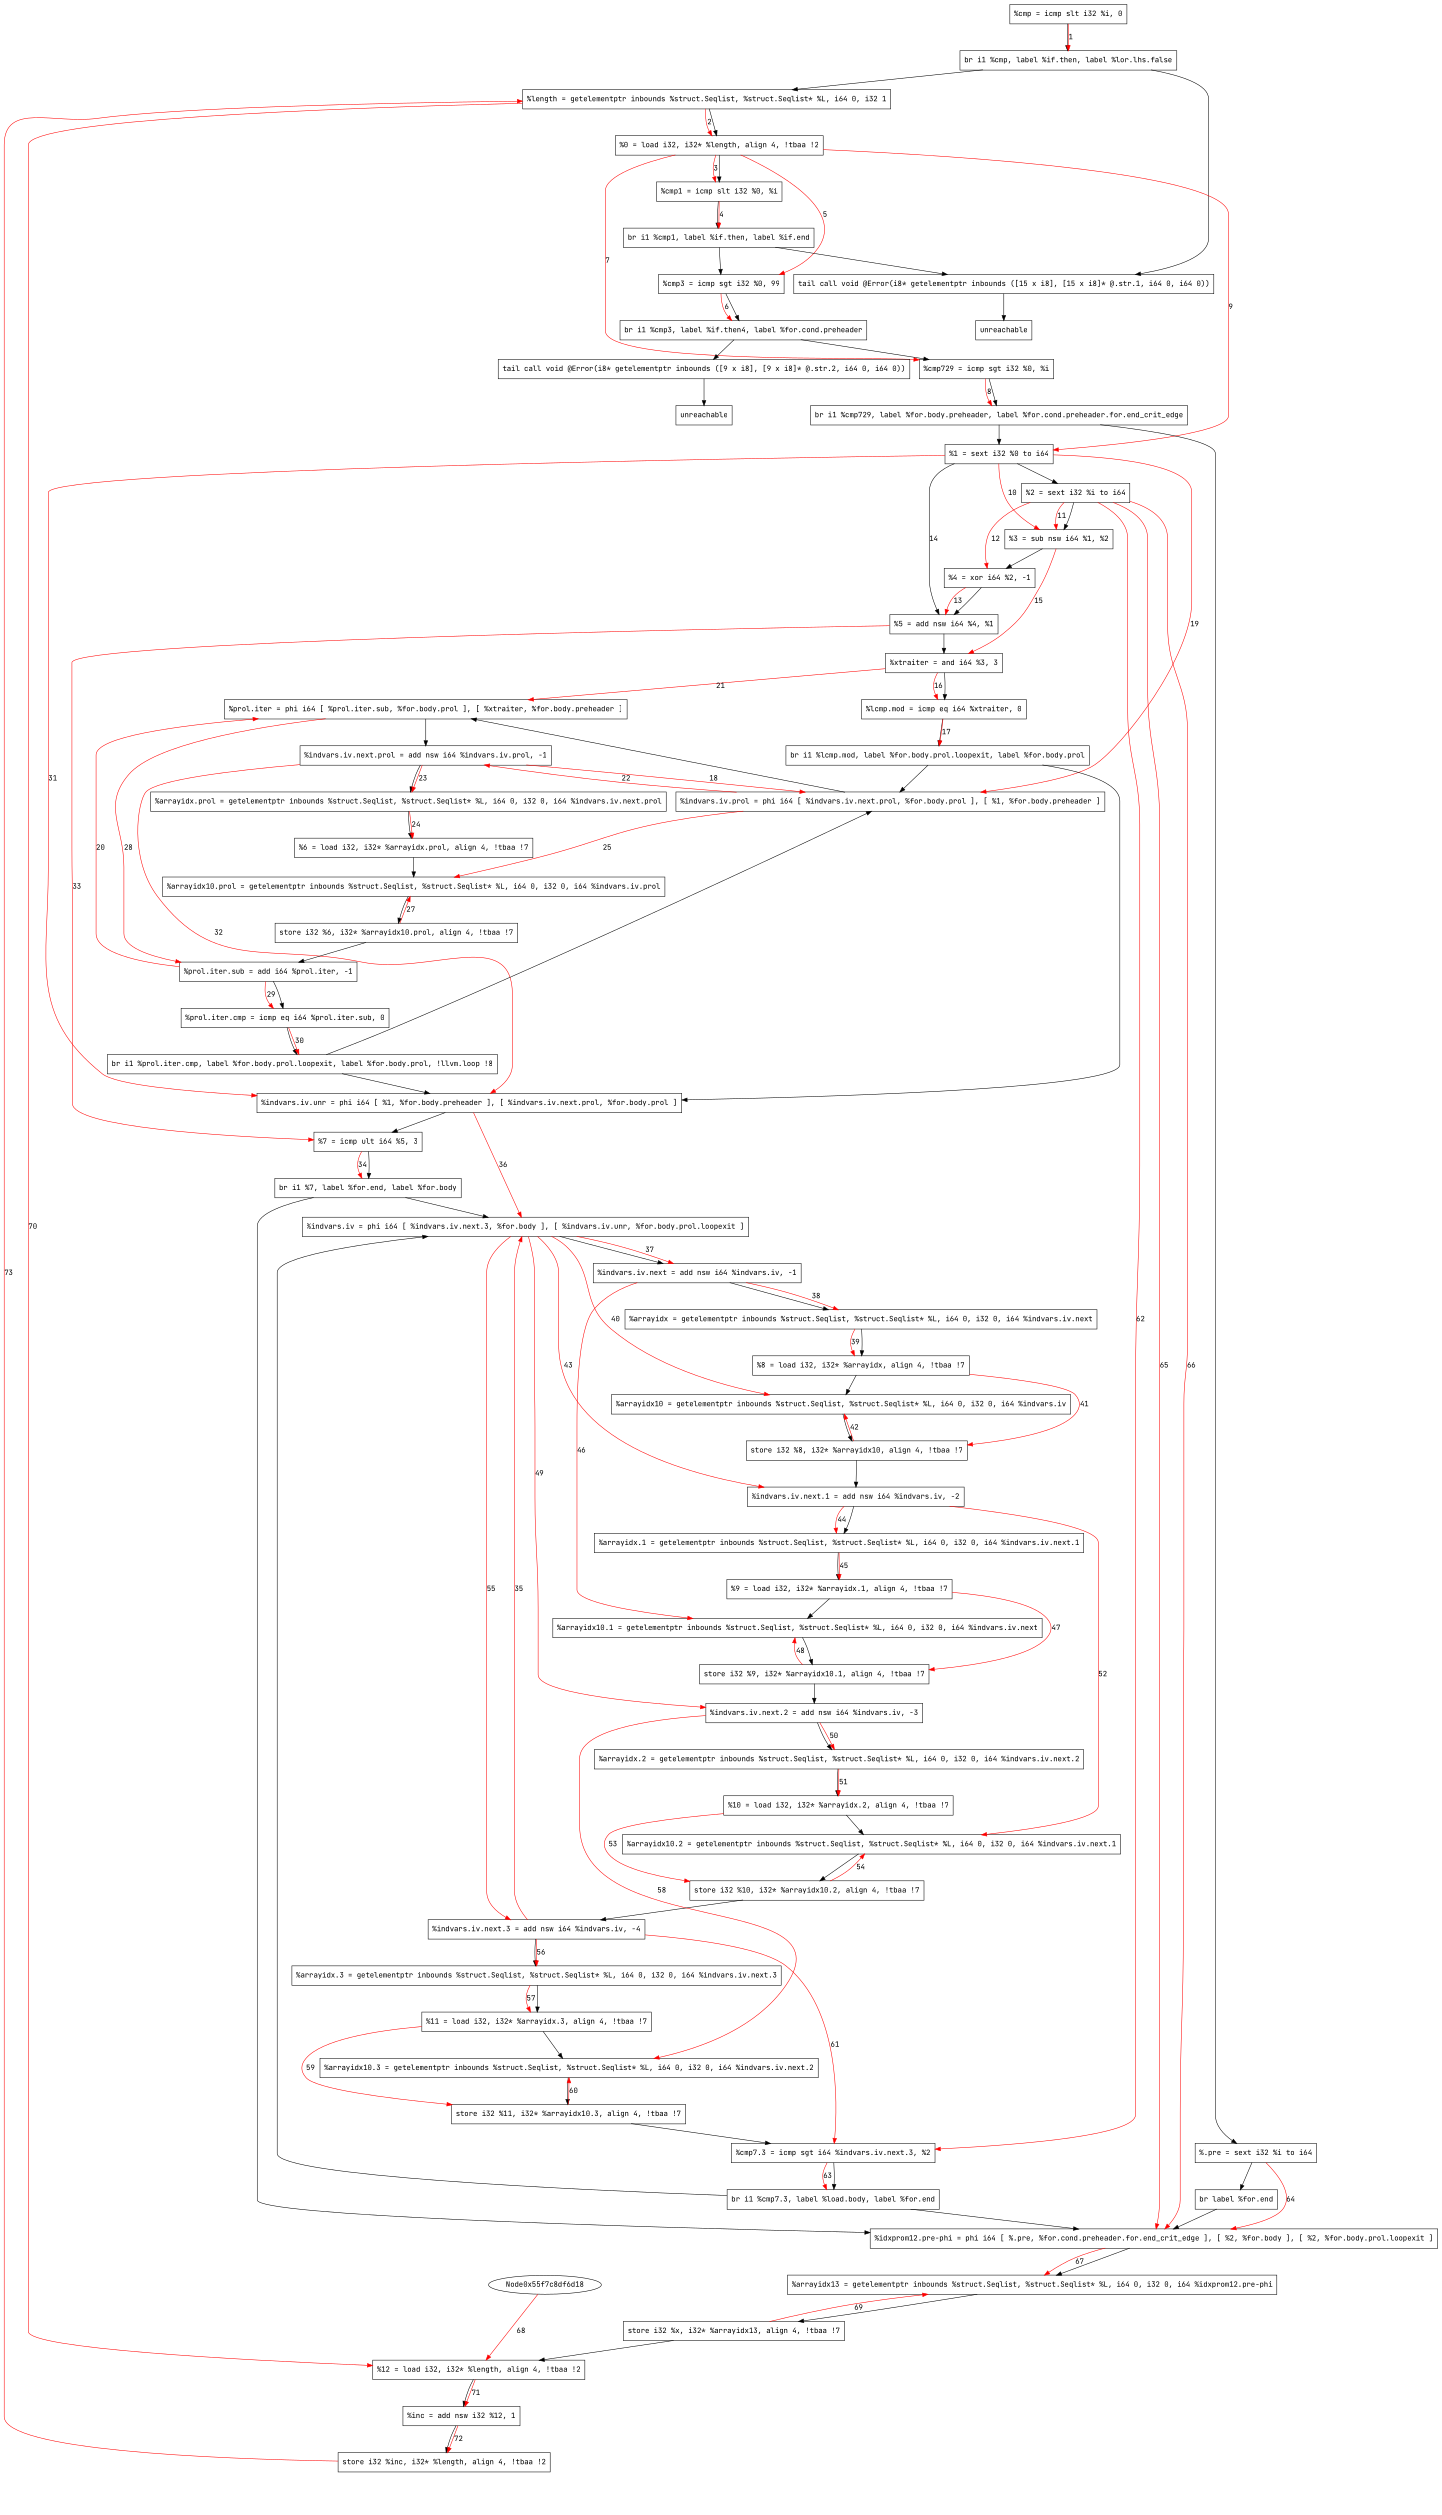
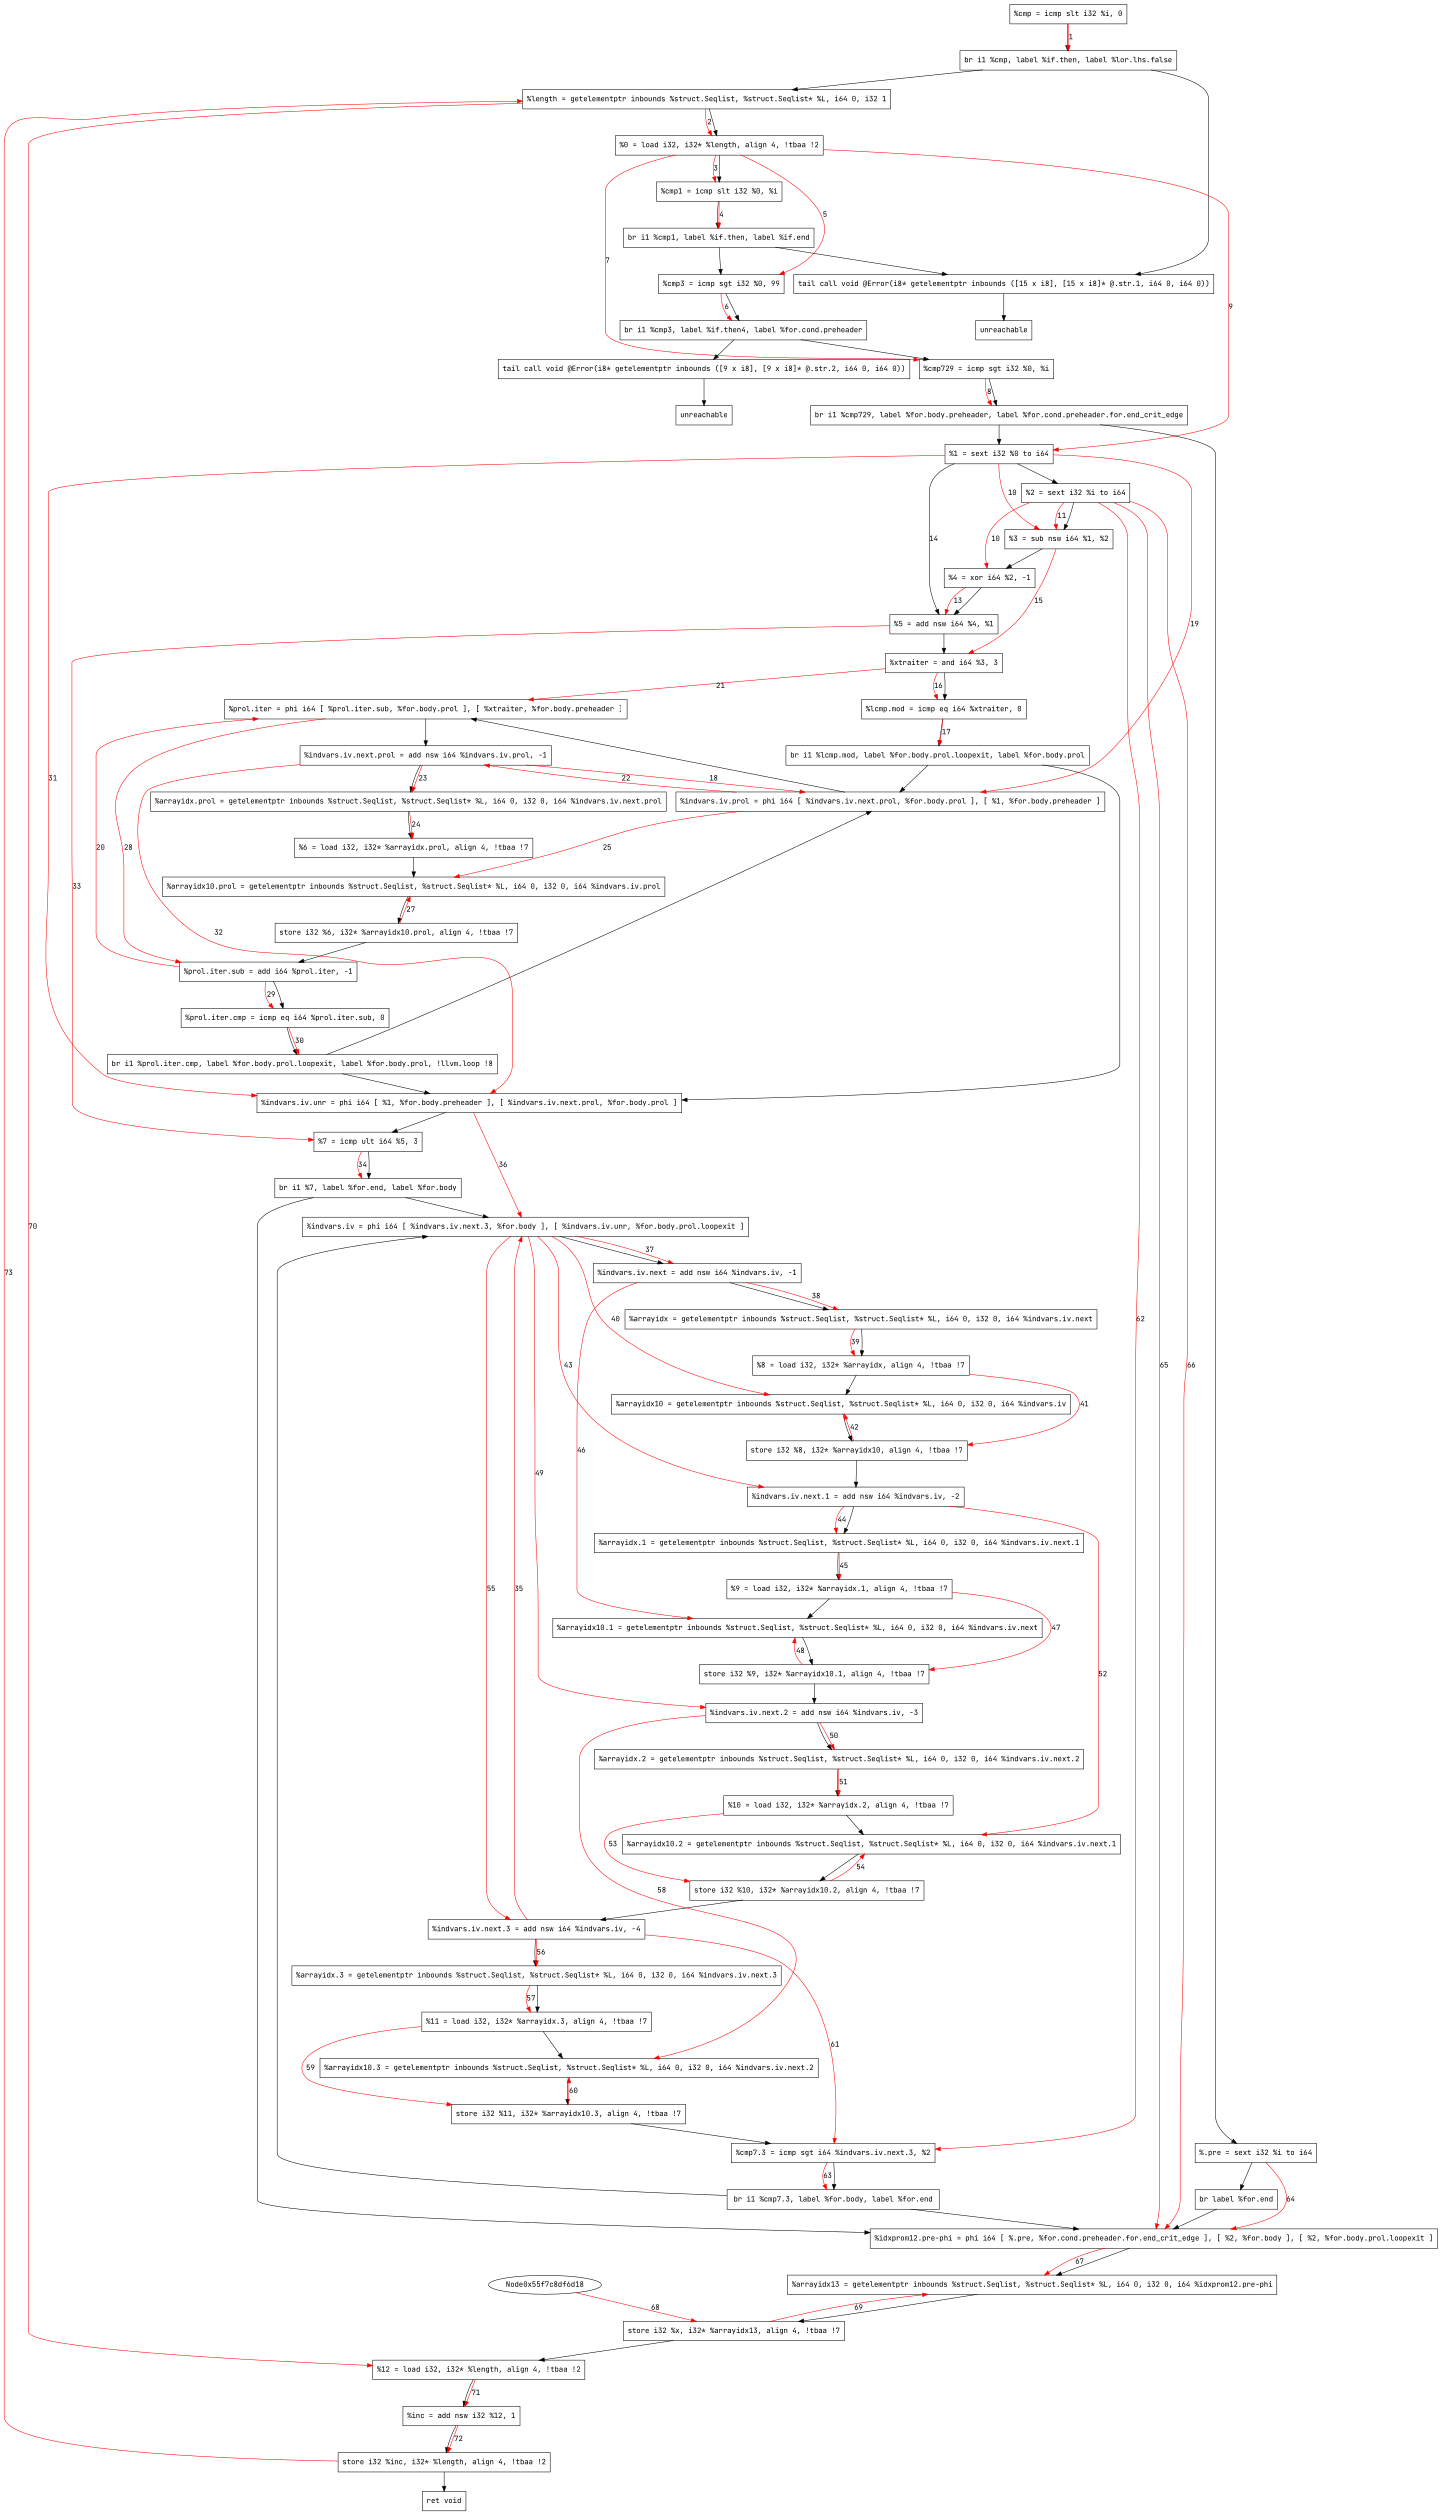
(996, 539) -> (996, 539)
(833, 2199) -> (833, 2199)
(514, 2325) -> (634, 2306)
none -> (444, 2501)
